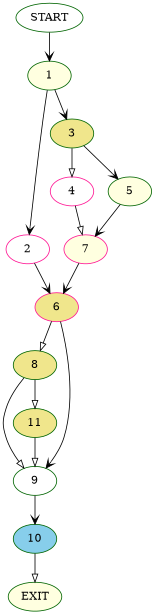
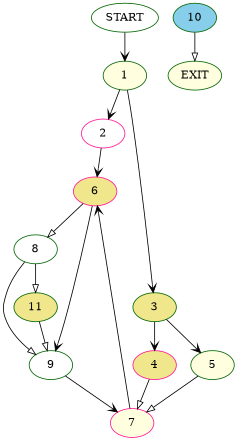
(72, 158) -> (155, 332)
(72, 191) -> (155, 365)
(110, 217) -> (176, 392)
(35, 365) -> (36, 249)
(35, 506) -> (88, 392)
